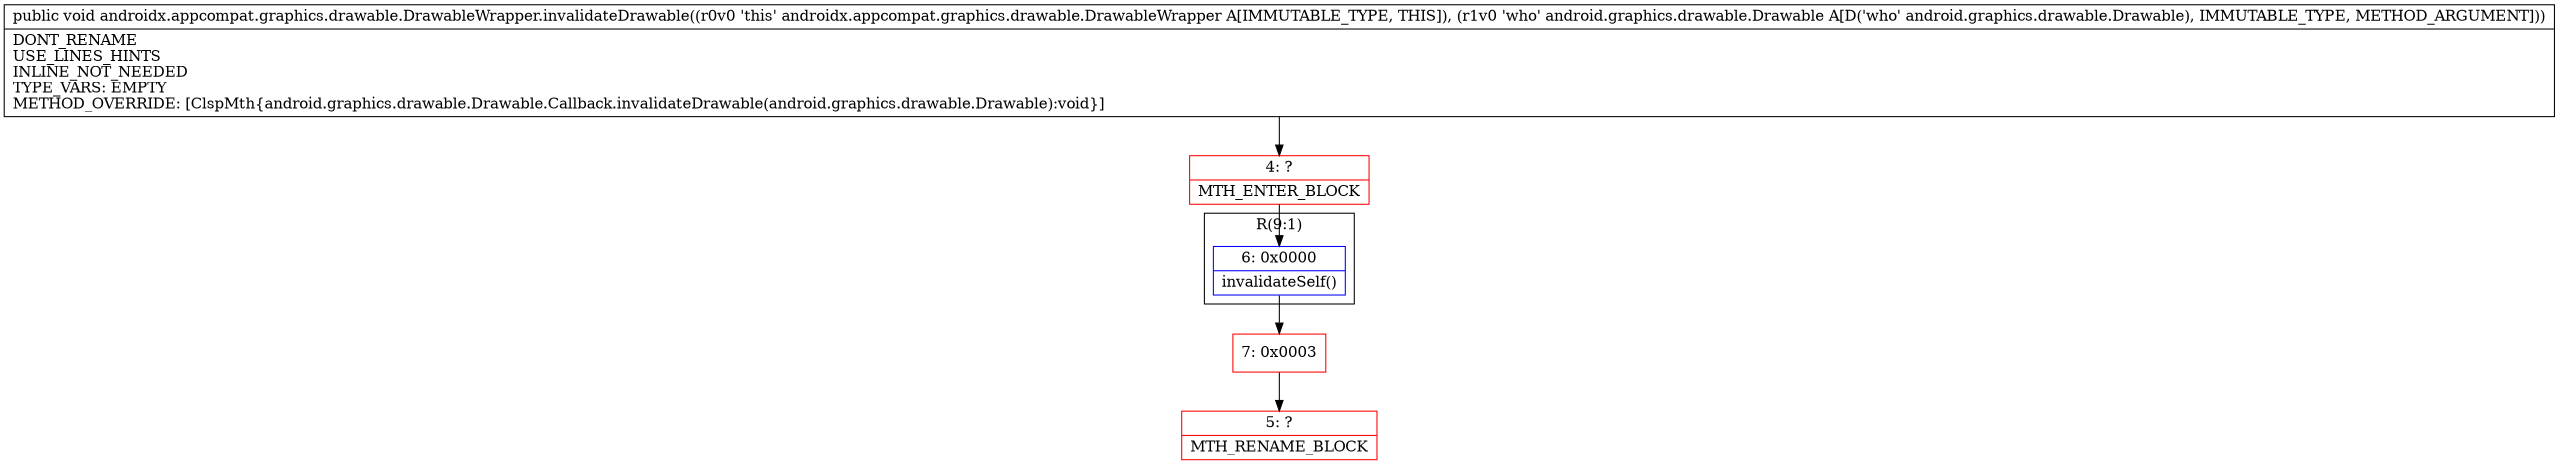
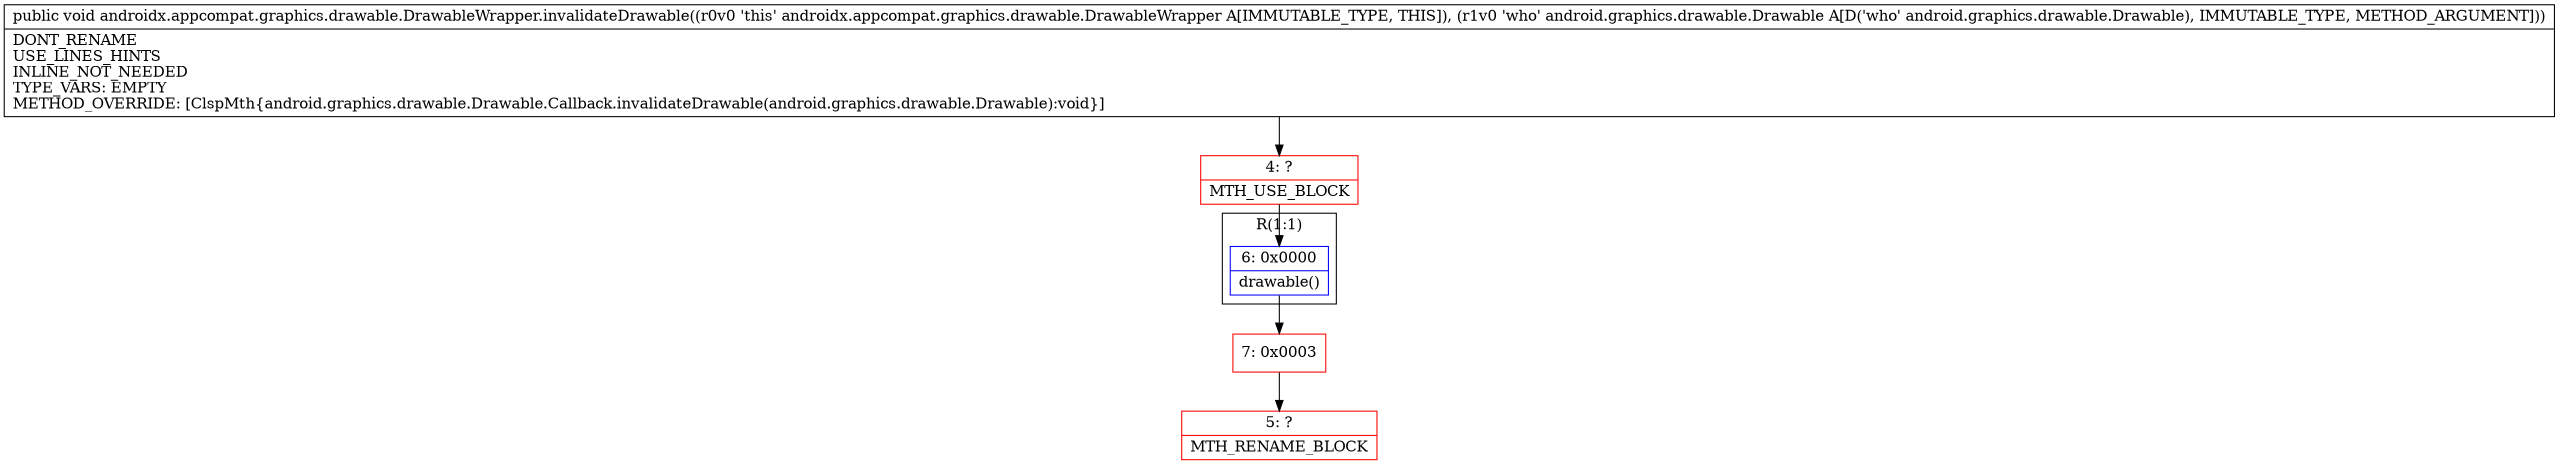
(1279, 192) -> (1279, 192)
(1279, 225) -> (1279, 225)
(1279, 282) -> (1279, 282)
